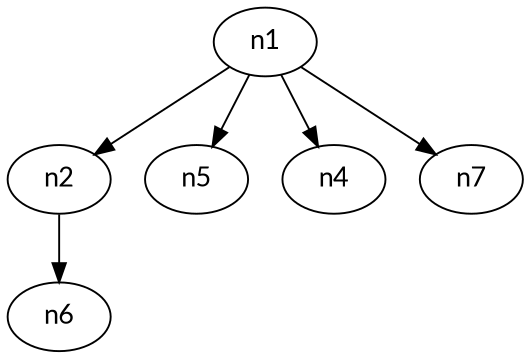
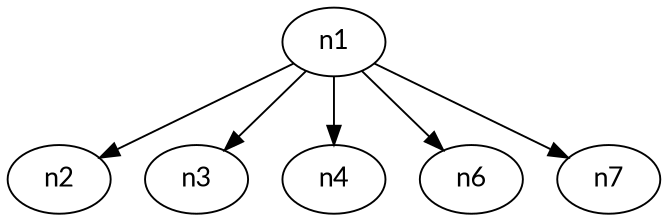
(197, 179) -> (197, 179)
(59, 239) -> (396, 104)
